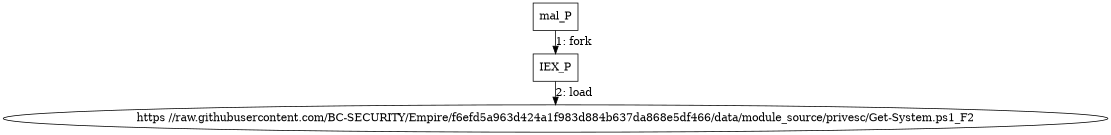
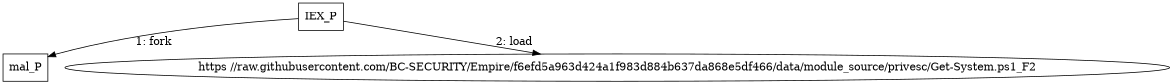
(556, 38) -> (176, 31)
